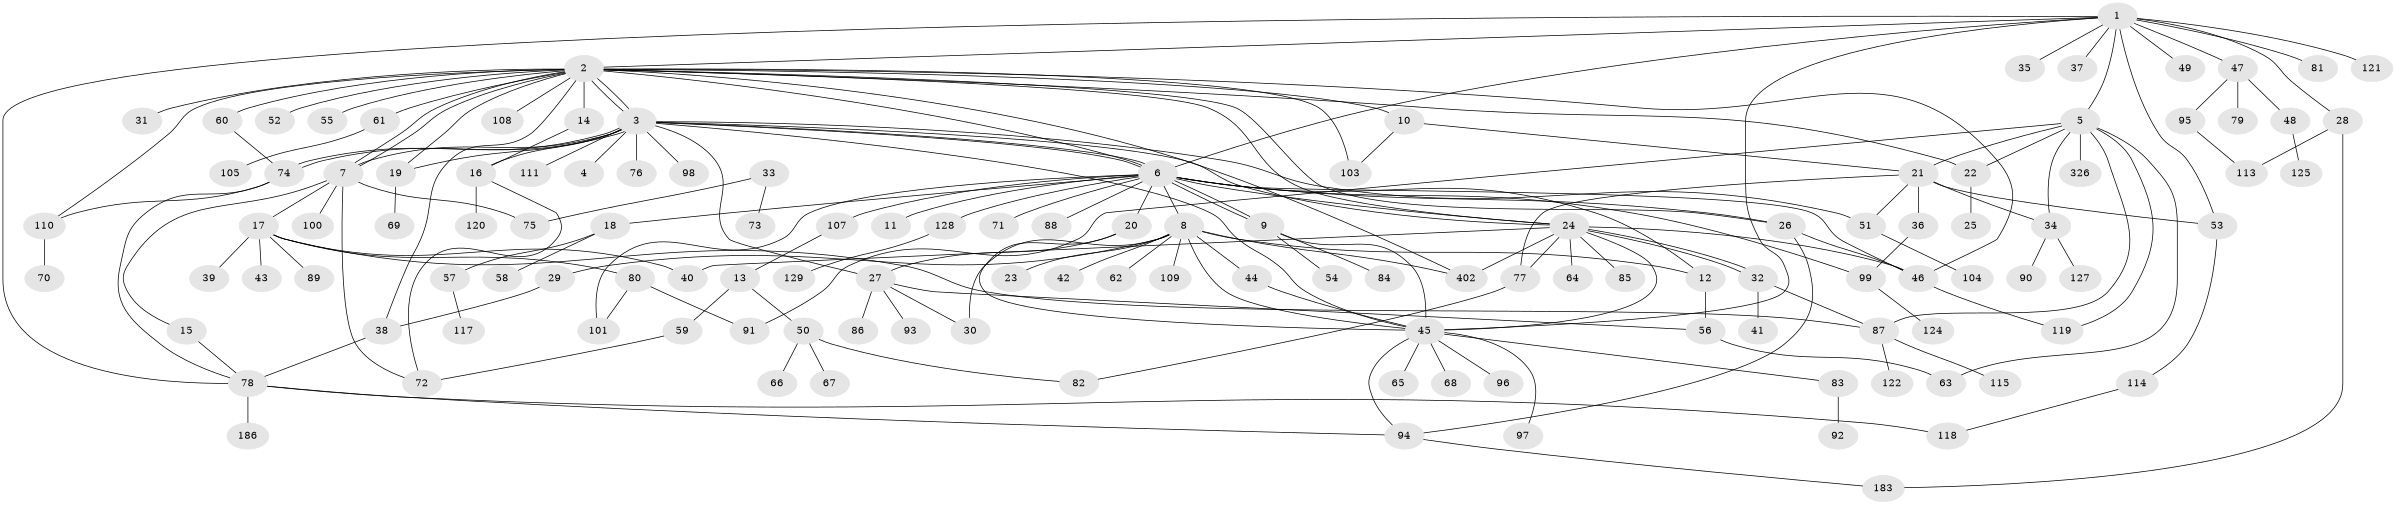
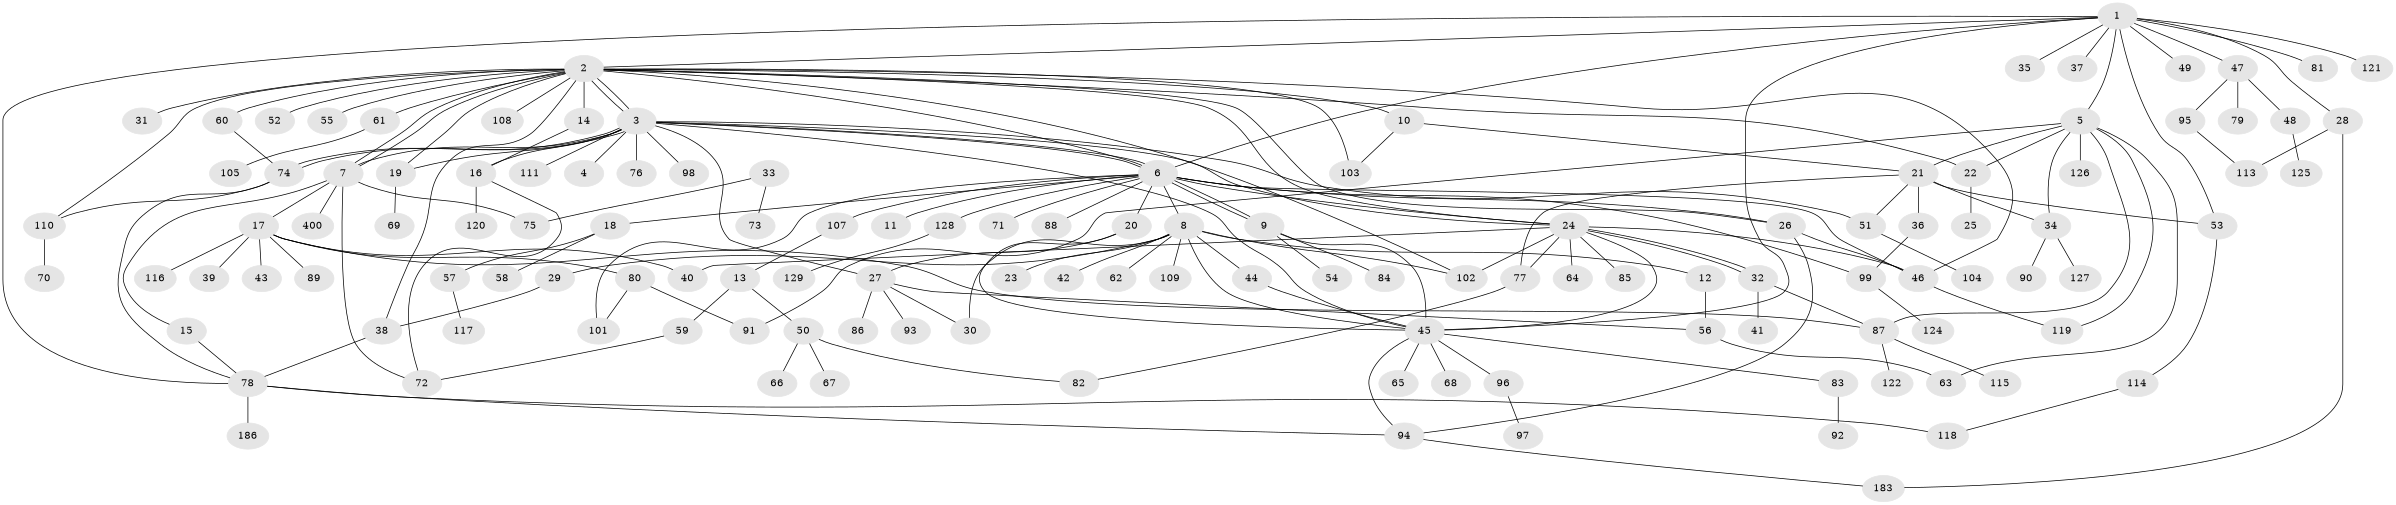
(2080, 174) -> (2080, 174)
(1443, 189) -> none
(313, 226) -> (313, 226)
none -> (155, 279)
(1466, 279) -> (1466, 279)
(1515, 356) -> (1513, 410)
